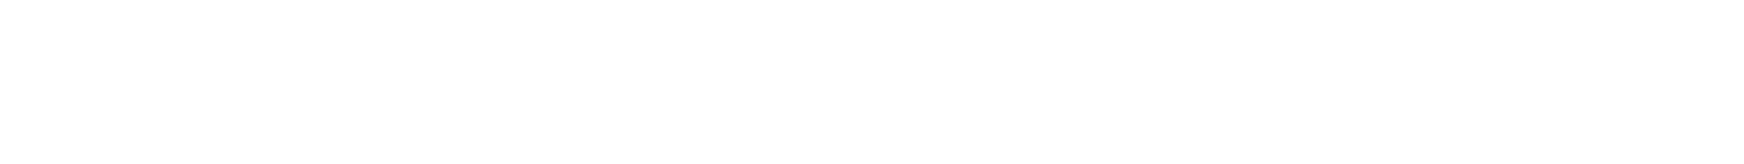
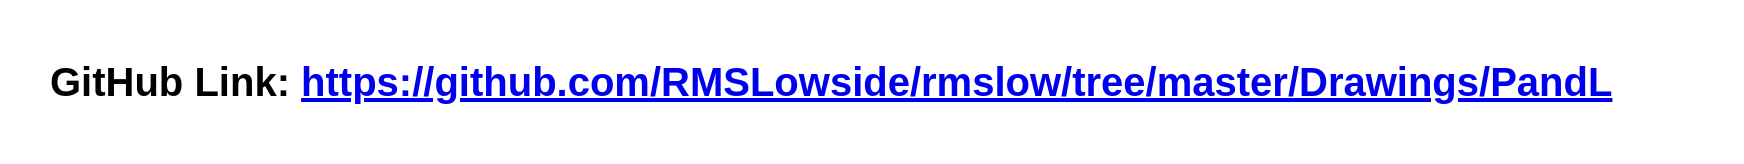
none -> (871, 81)
